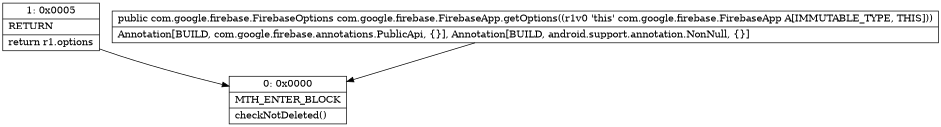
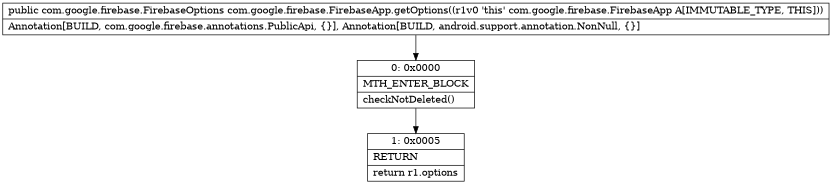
(160, 68) -> (416, 117)
